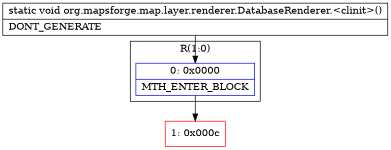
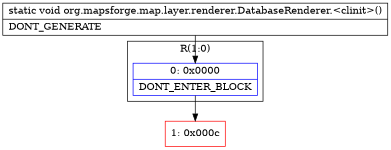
(195, 87) -> (195, 87)
